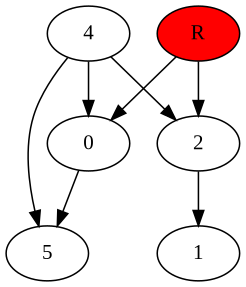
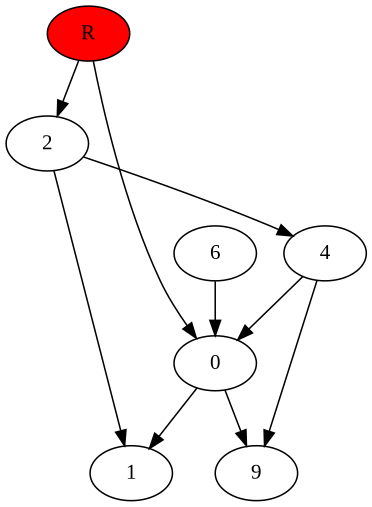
(136, 82) -> (182, 192)
(47, 253) -> (256, 473)
none -> (215, 253)
none -> (178, 412)
